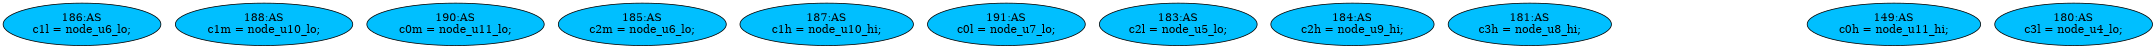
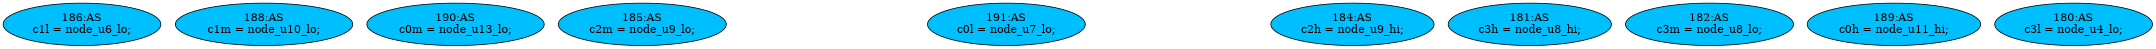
(456, 24) -> (456, 24)
(642, 24) -> (642, 24)
(827, 24) -> none
(1178, 24) -> none
none -> (1710, 24)
(1894, 24) -> (1894, 24)
